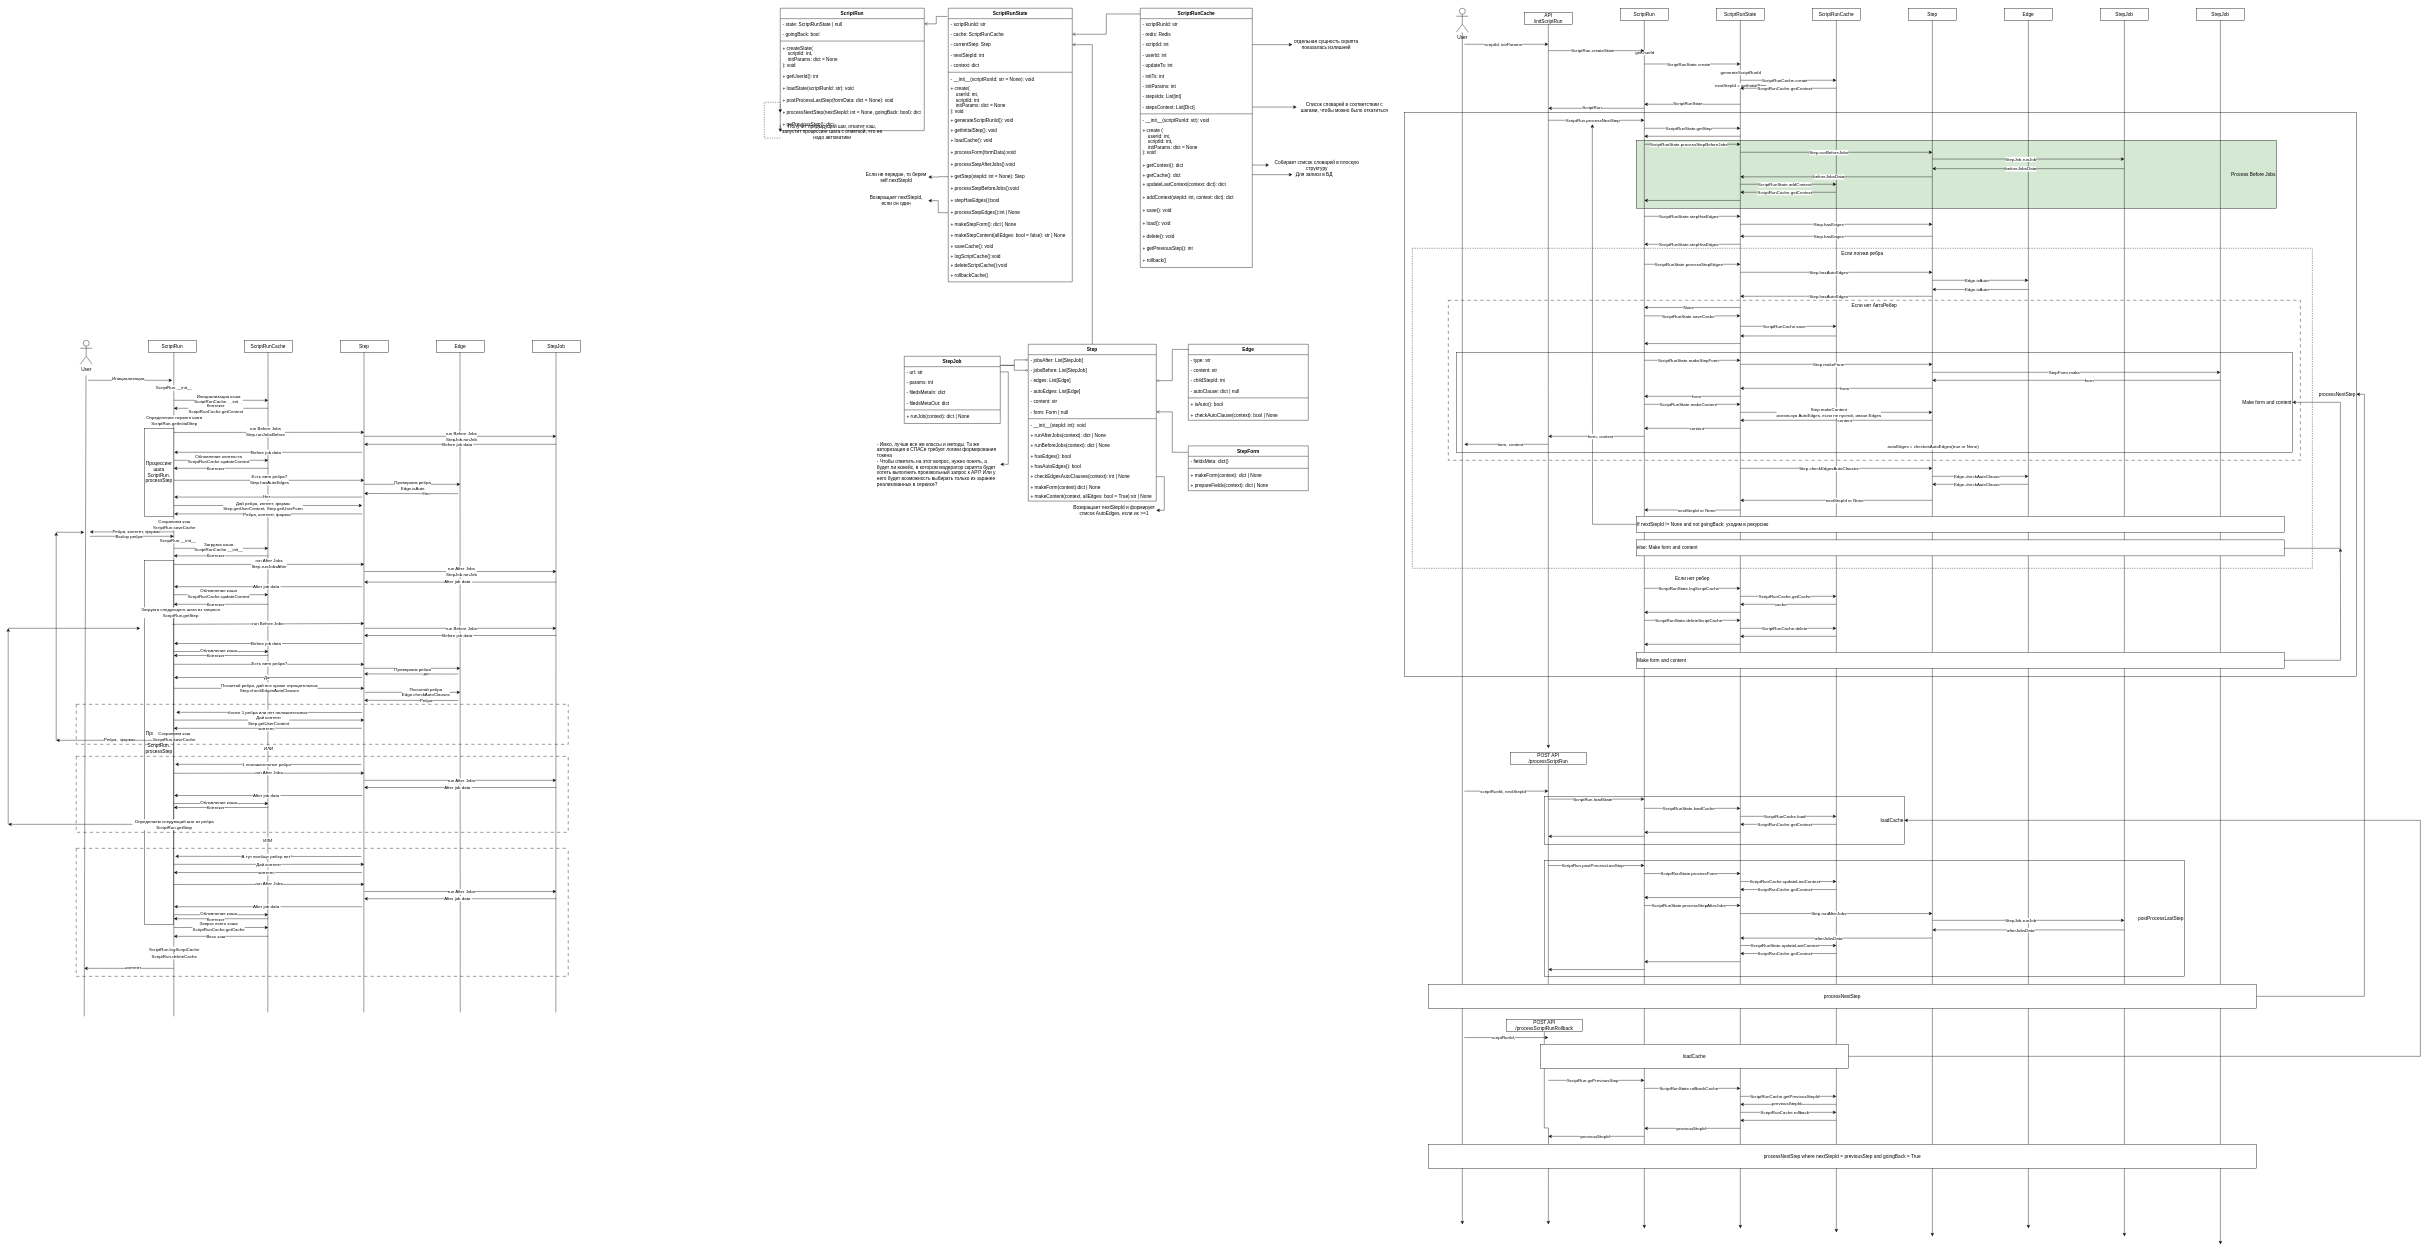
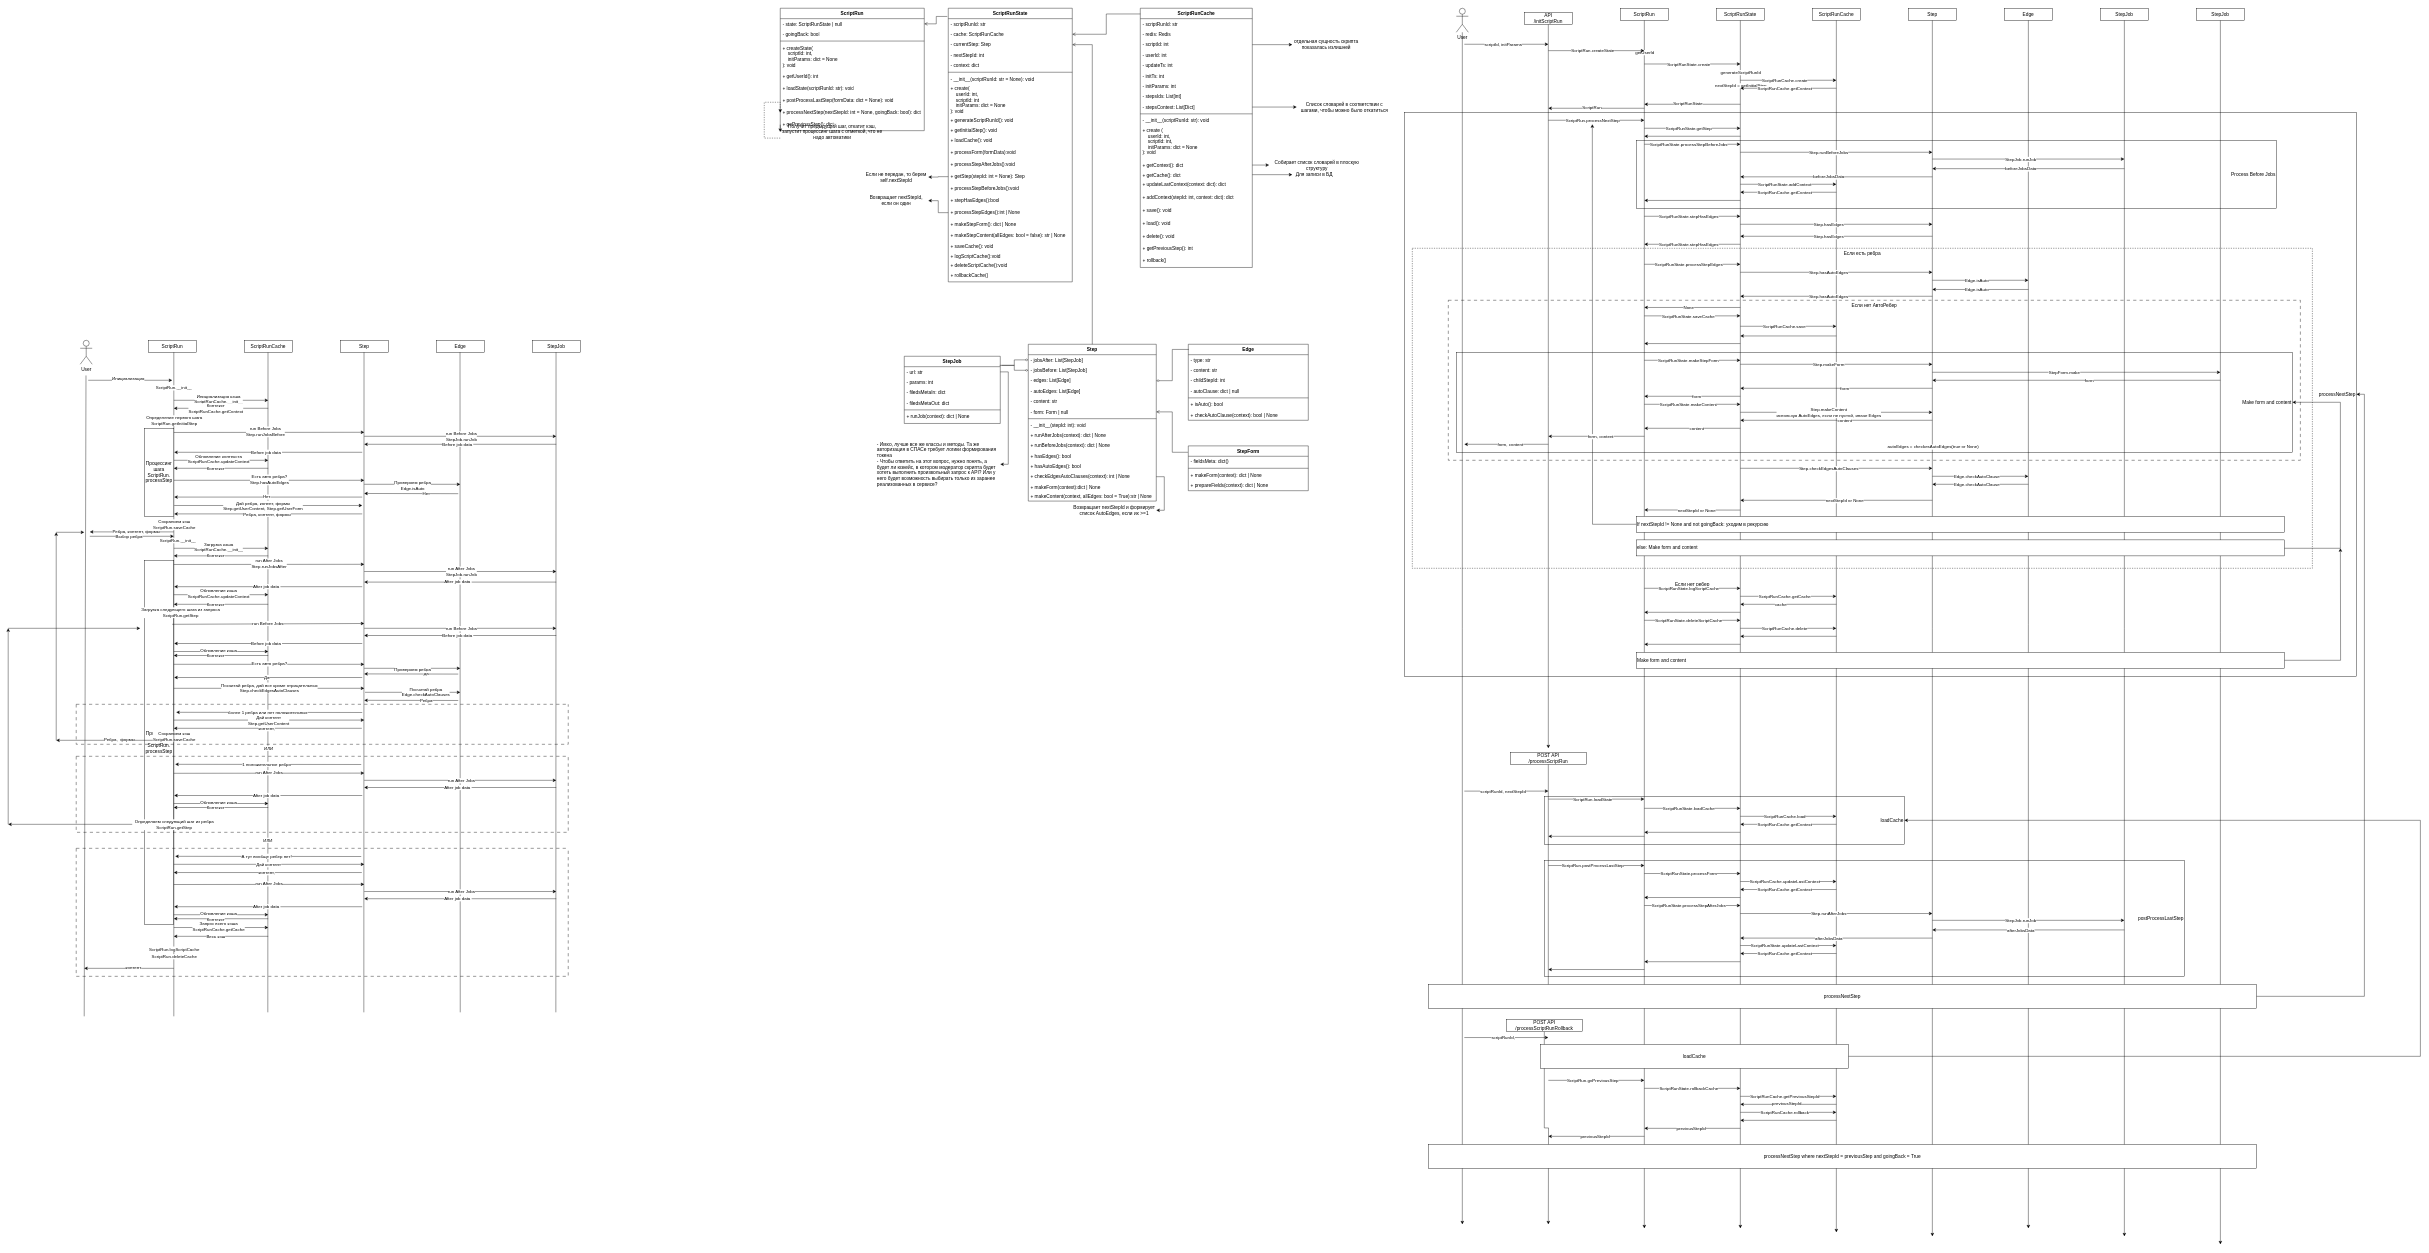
(1956, 174) -> (1956, 174)
(1862, 254) -> (1862, 254)
(1692, 578) -> (1692, 584)
